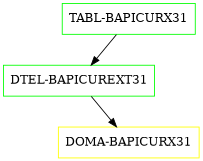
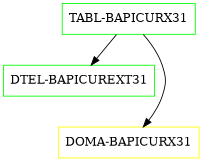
(101, 108) -> (165, 76)
